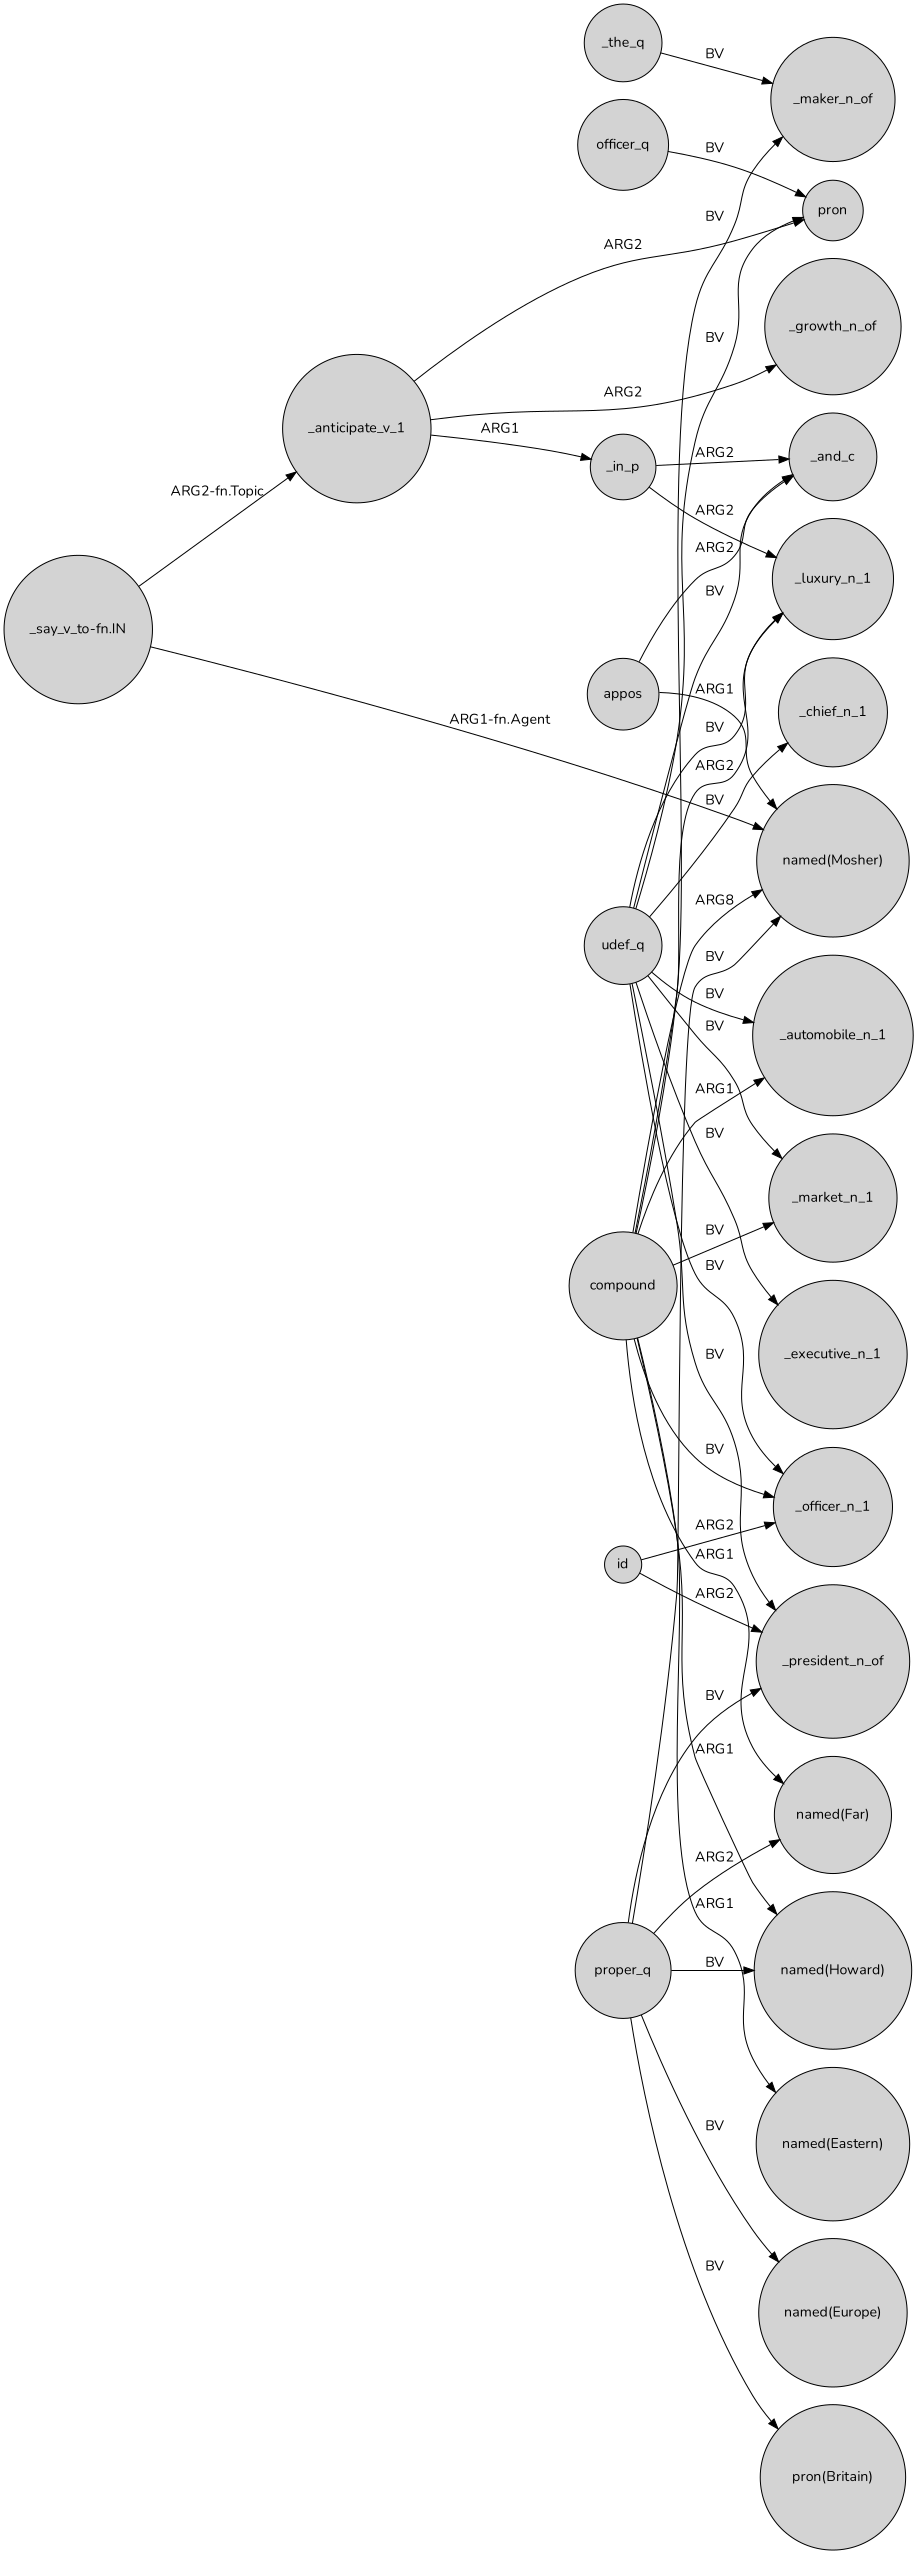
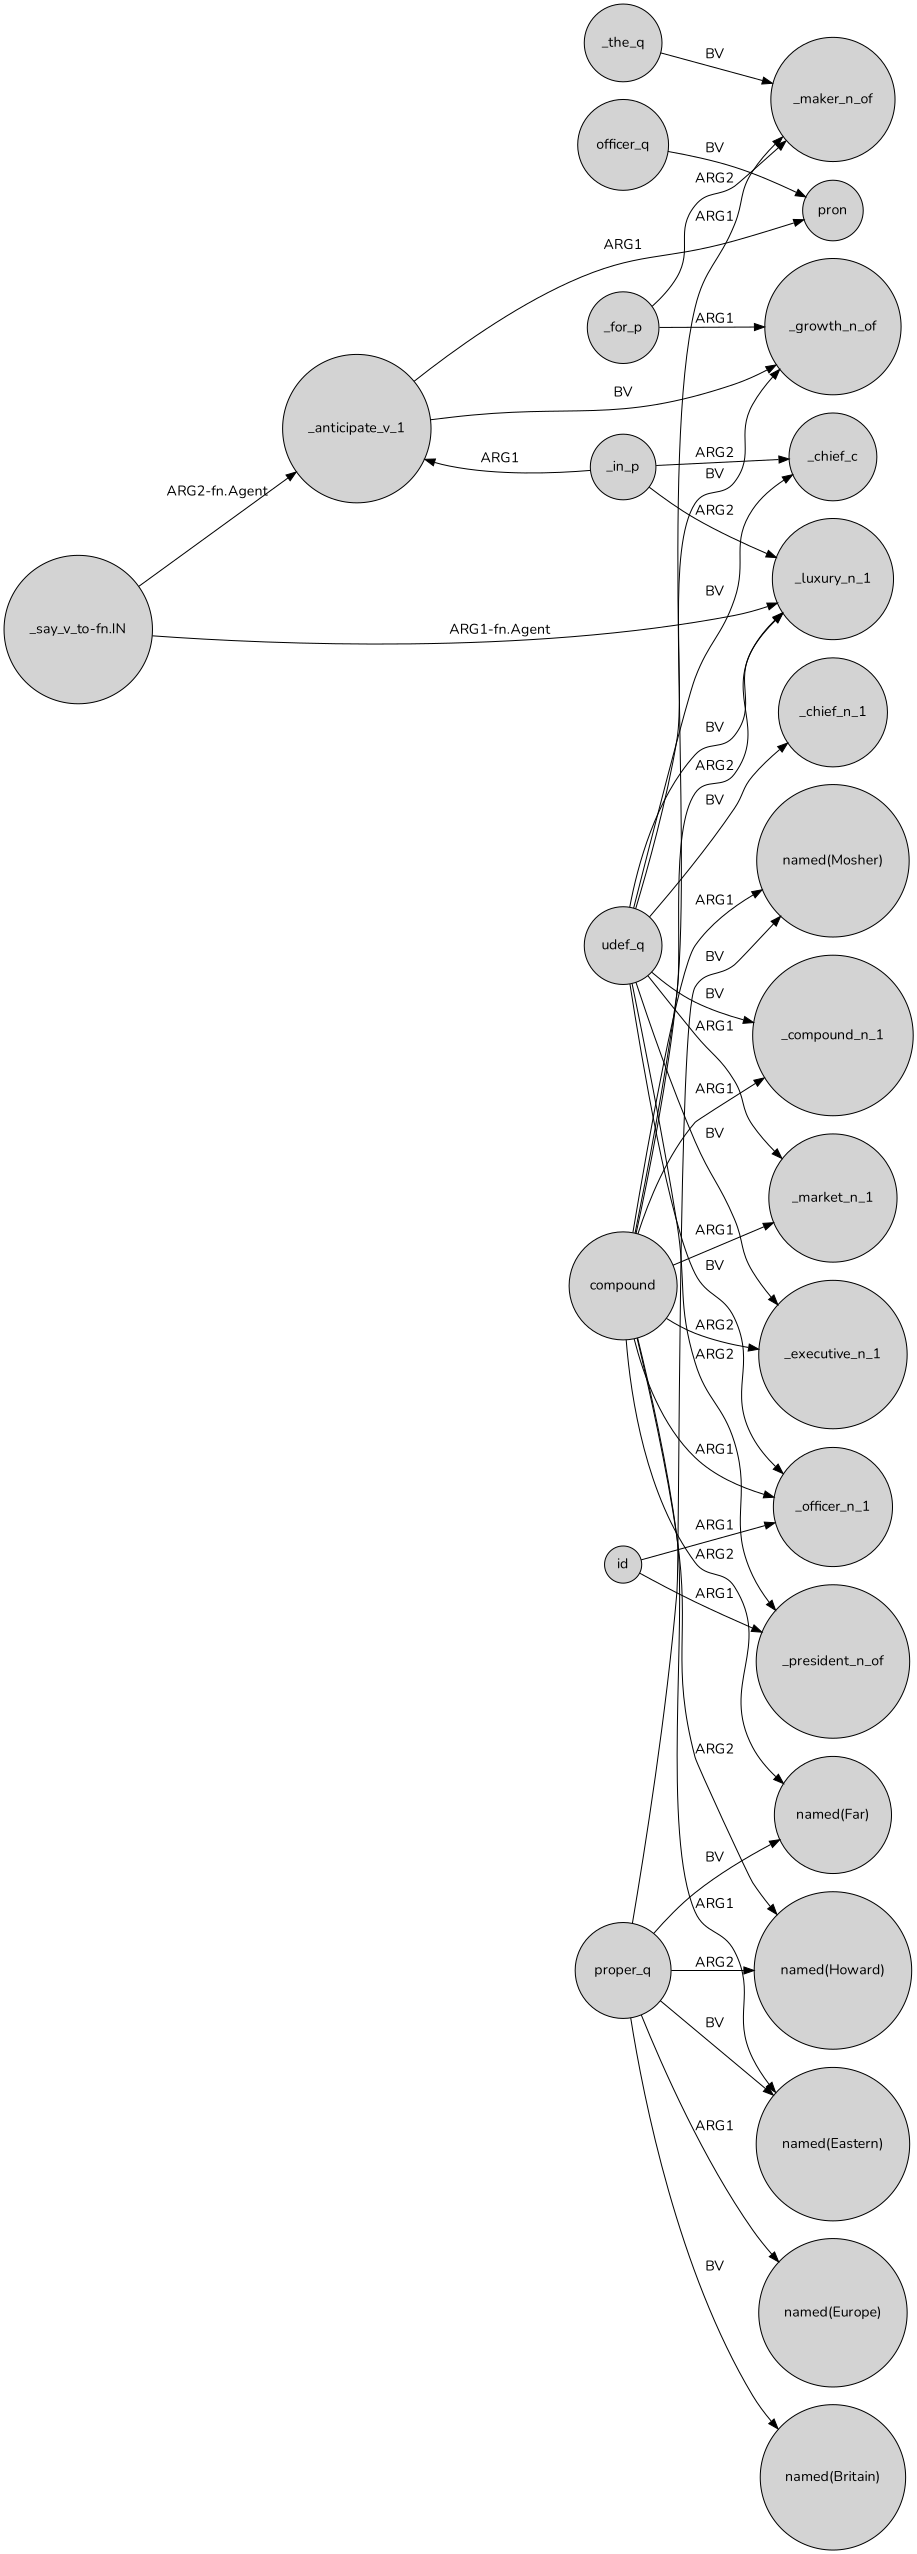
(715, 217) -> (715, 217)
(623, 245) -> (623, 245)
none -> (623, 328)
(623, 393) -> (623, 393)
(506, 444) -> (512, 473)
(833, 457) -> (833, 457)
(218, 492) -> (218, 492)
(686, 496) -> (686, 527)
(623, 694) -> none
(454, 729) -> (461, 643)
(715, 901) -> (715, 901)
(715, 1027) -> (715, 1027)
(833, 1035) -> (833, 1035)
(715, 1231) -> (715, 1231)
none -> (706, 1337)
(715, 1355) -> (715, 1355)
(715, 1450) -> (715, 1450)
(715, 1526) -> (715, 1526)
(715, 1555) -> (715, 1555)
(715, 1594) -> (715, 1594)
(715, 1750) -> (715, 1750)
(663, 1792) -> (713, 2045)
(715, 1858) -> (715, 1858)
(715, 1963) -> (715, 1963)
(715, 2126) -> (715, 2126)
(833, 2477) -> (833, 2477)
